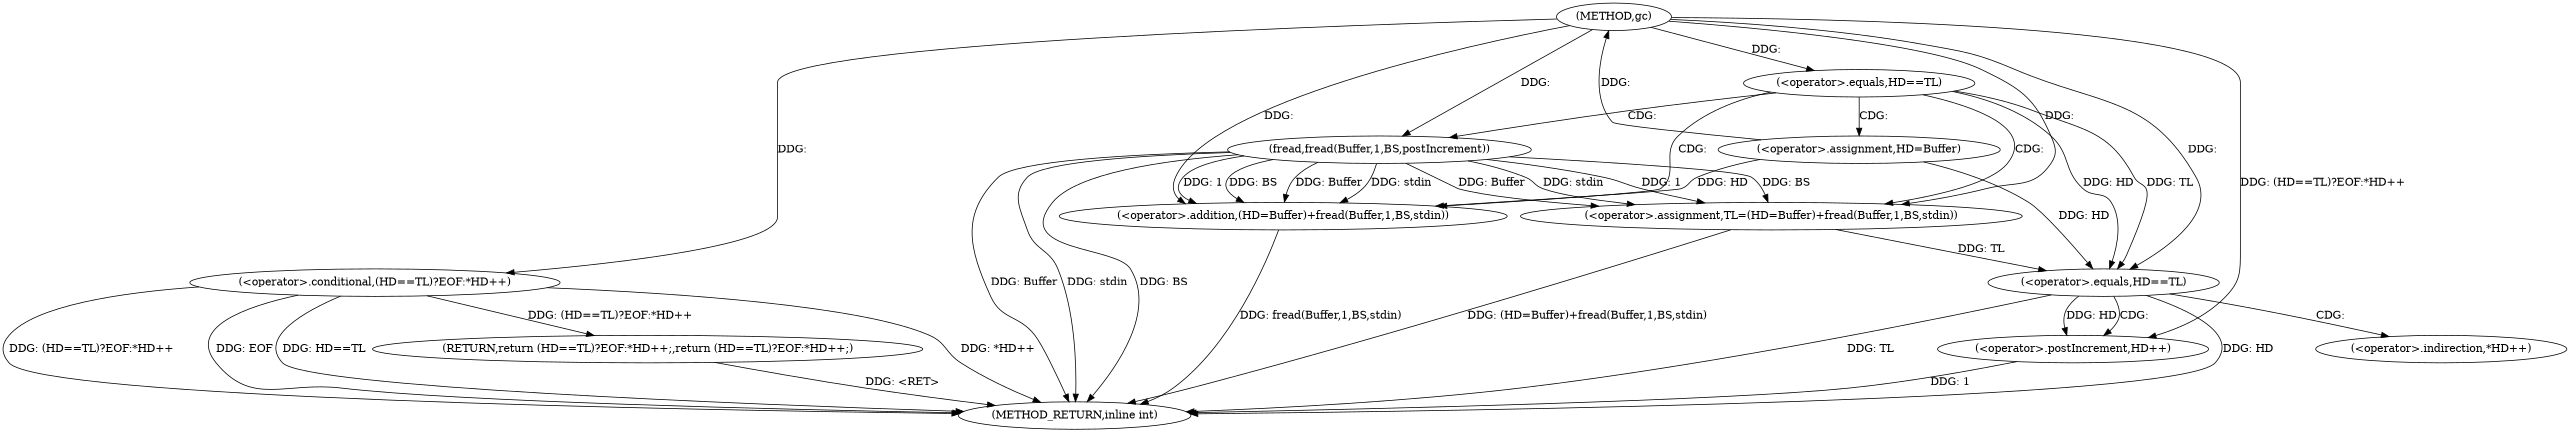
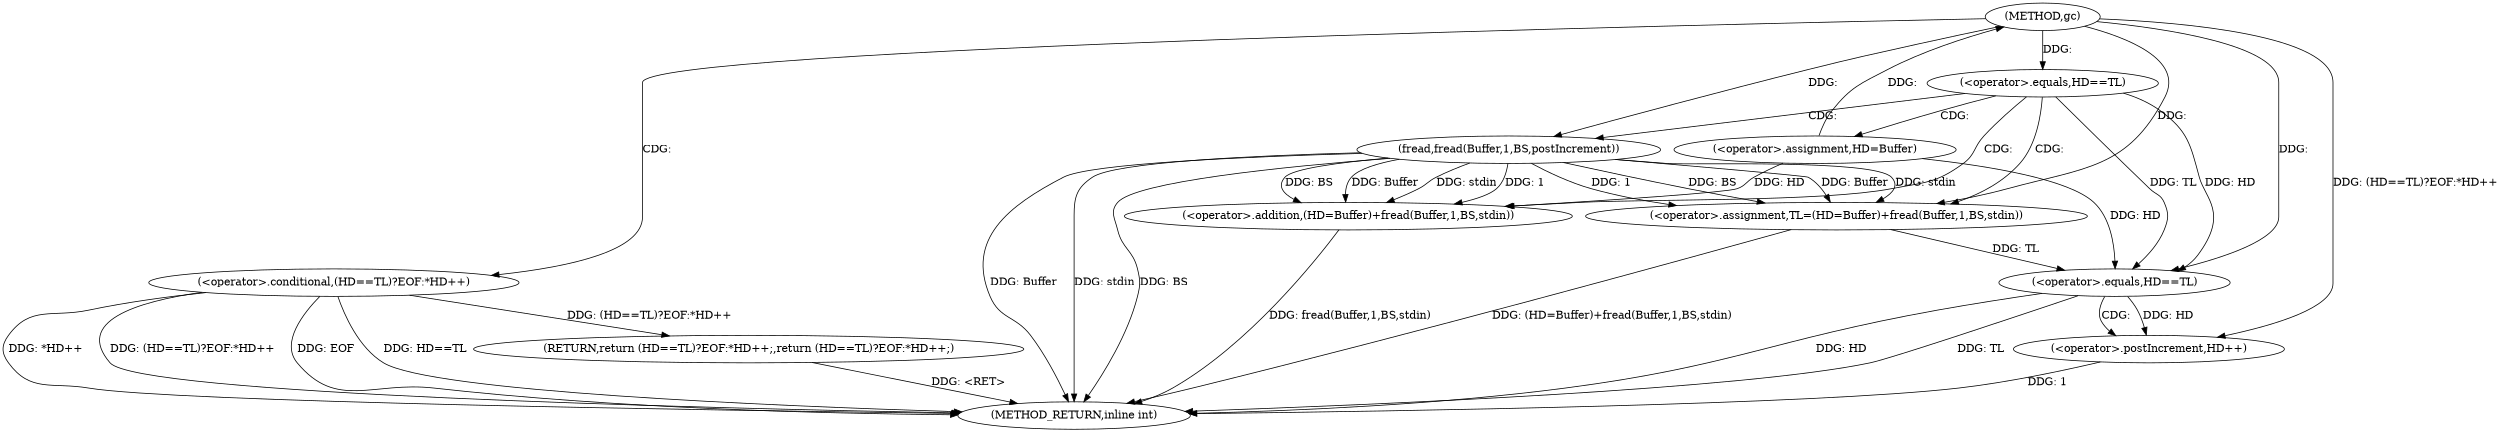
(1349, 80) -> none
(794, 150) -> (659, 150)
(2441, 349) -> none
